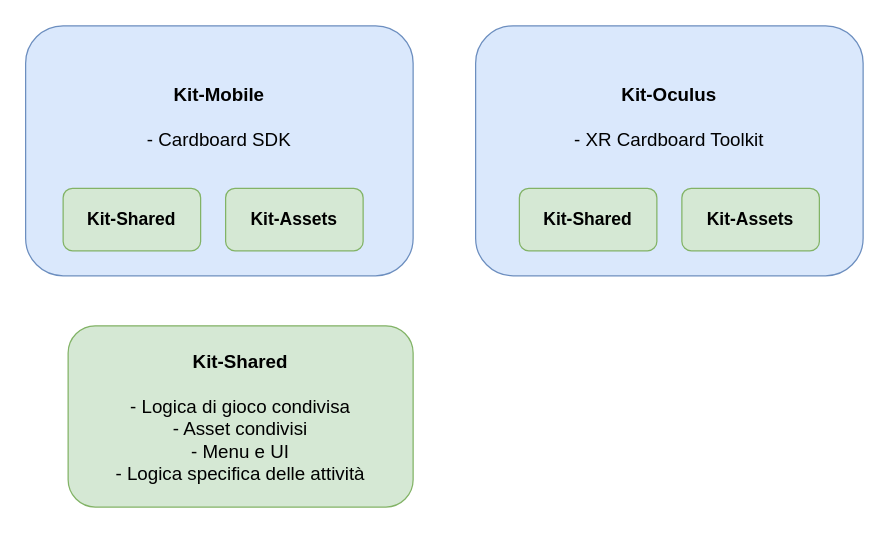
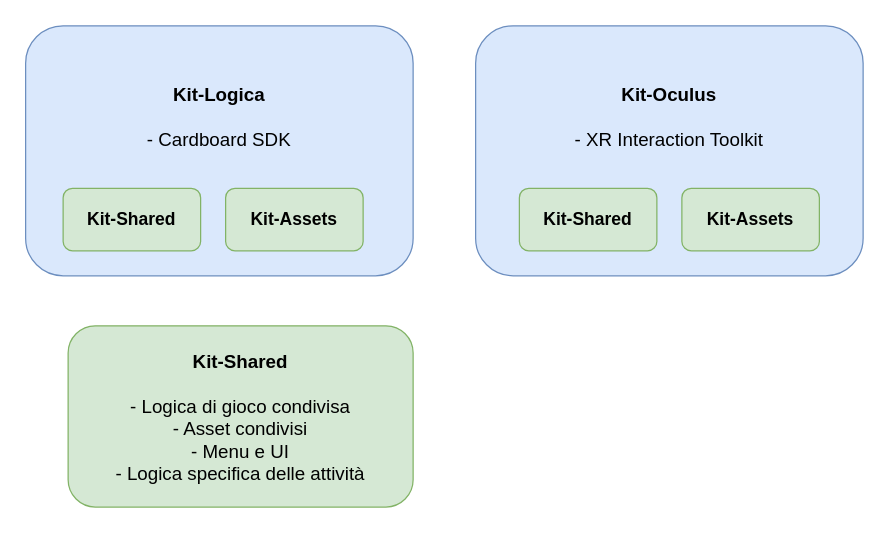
(219, 151) -> (219, 151)
(669, 151) -> (669, 151)
